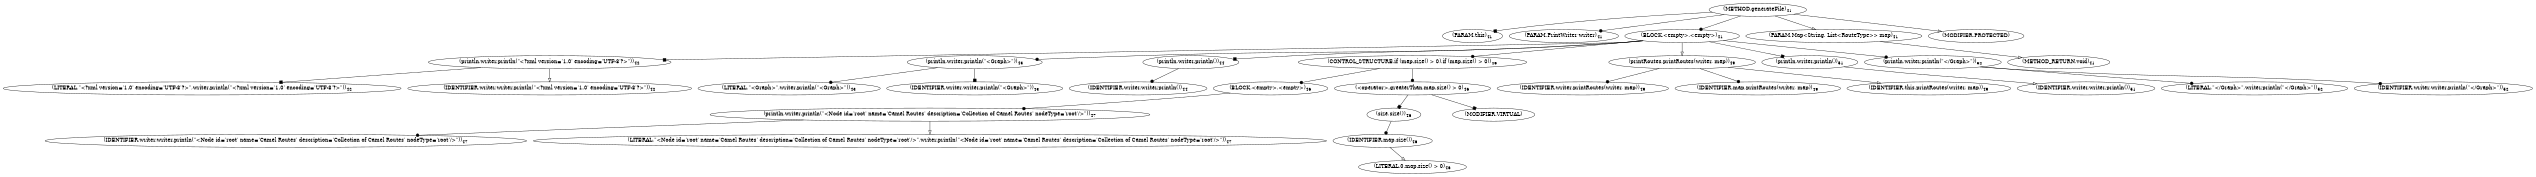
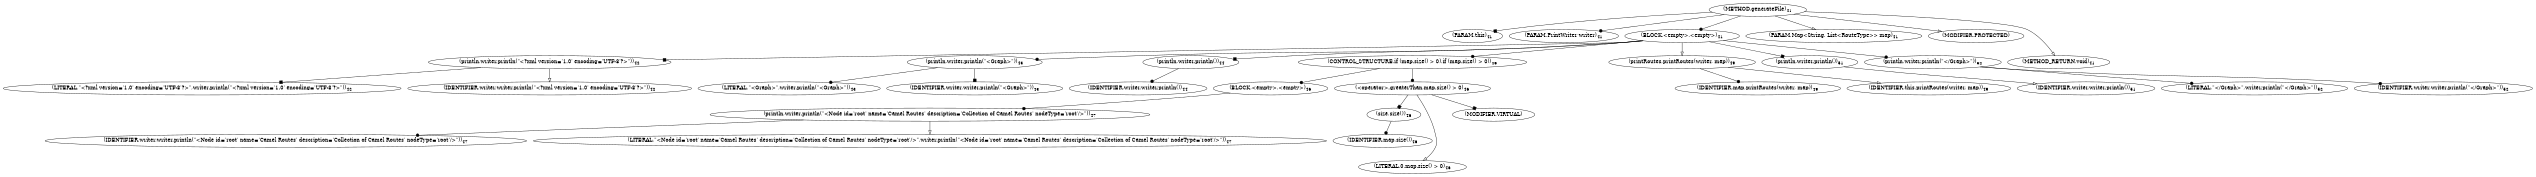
(1949, 49) -> (1934, 18)
(1583, 88) -> none
(1396, 153) -> (1433, 127)
